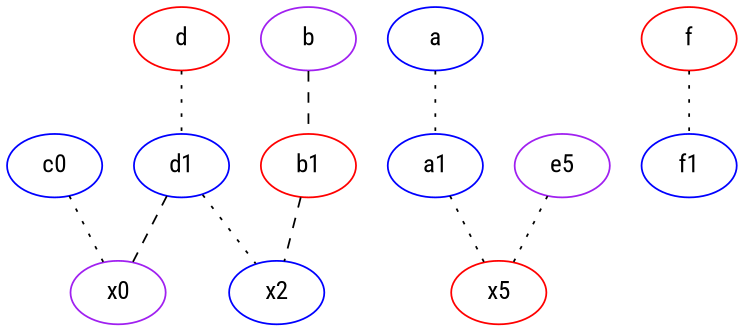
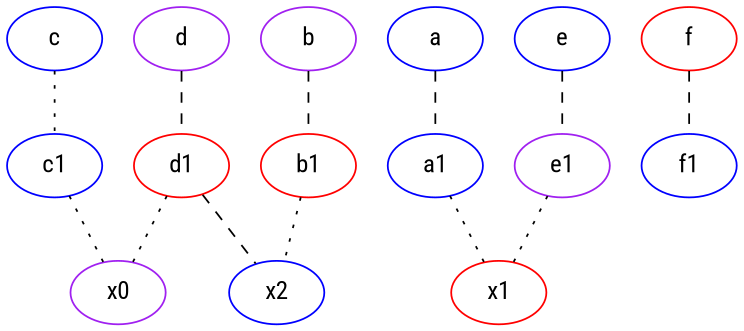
none -> (55, 39)
(182, 39) -> (182, 39)
none -> (562, 39)
(182, 102) -> (182, 102)
(435, 102) -> (435, 102)
(689, 102) -> (689, 102)
(55, 166) -> (55, 166)
(182, 166) -> (182, 166)
(562, 166) -> (562, 166)
(150, 229) -> (150, 229)
(229, 229) -> (229, 229)
(293, 229) -> (293, 229)
(499, 293) -> (499, 293)
